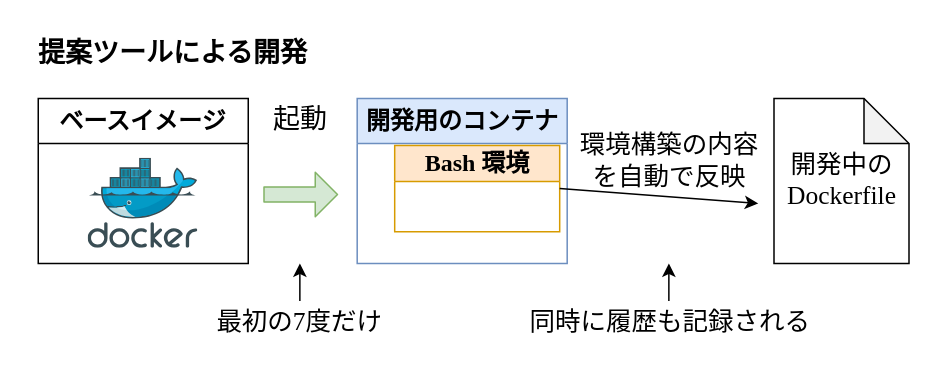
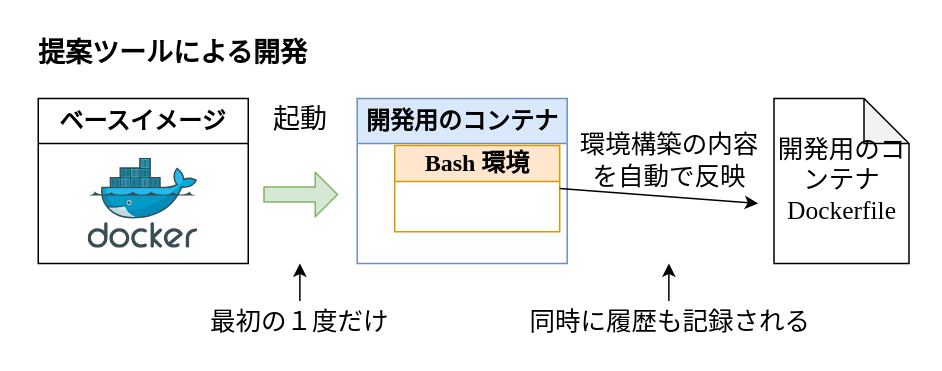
(842, 181) -> (842, 181)
(300, 323) -> (300, 323)
